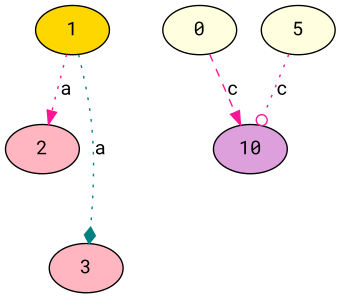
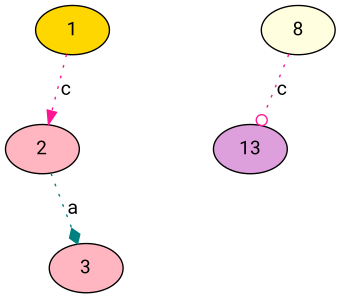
(200, 30) -> none
(298, 30) -> (298, 30)
(66, 90) -> (66, 90)
(93, 140) -> (61, 201)
(250, 149) -> (250, 149)
